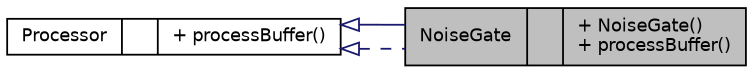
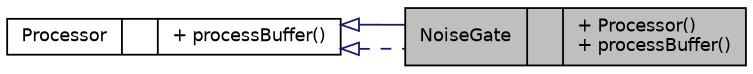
(640, 26) -> (637, 26)
